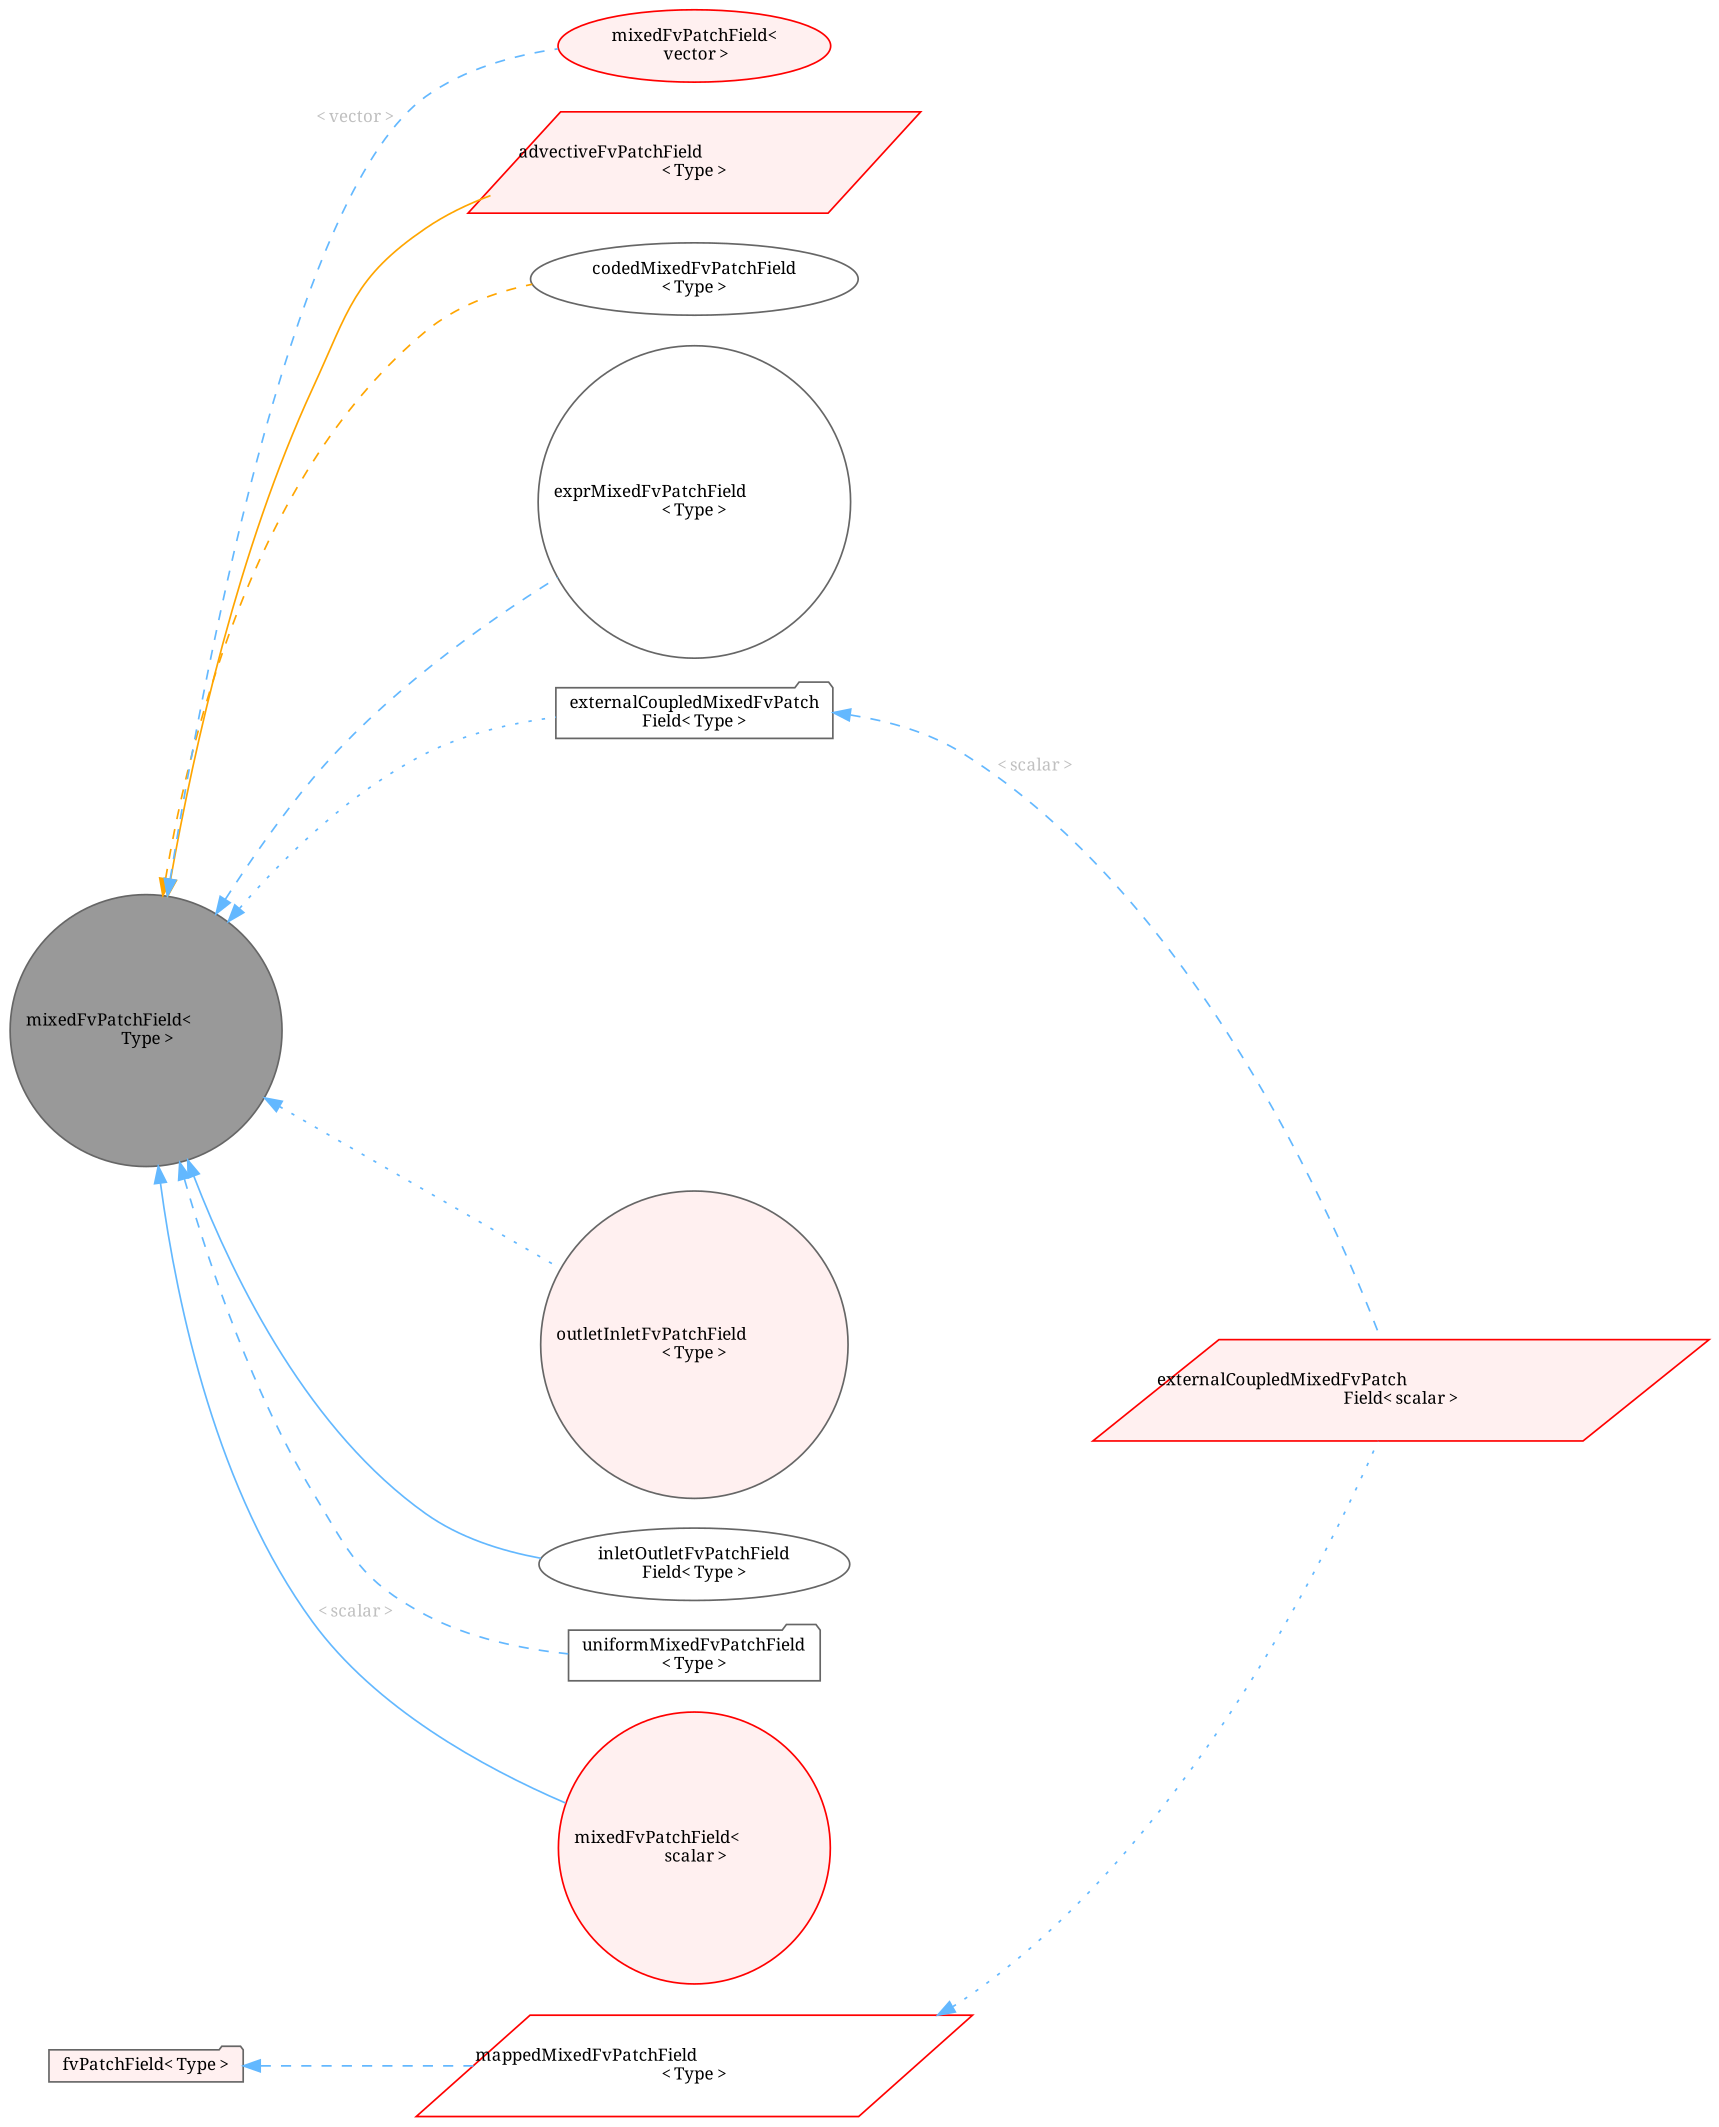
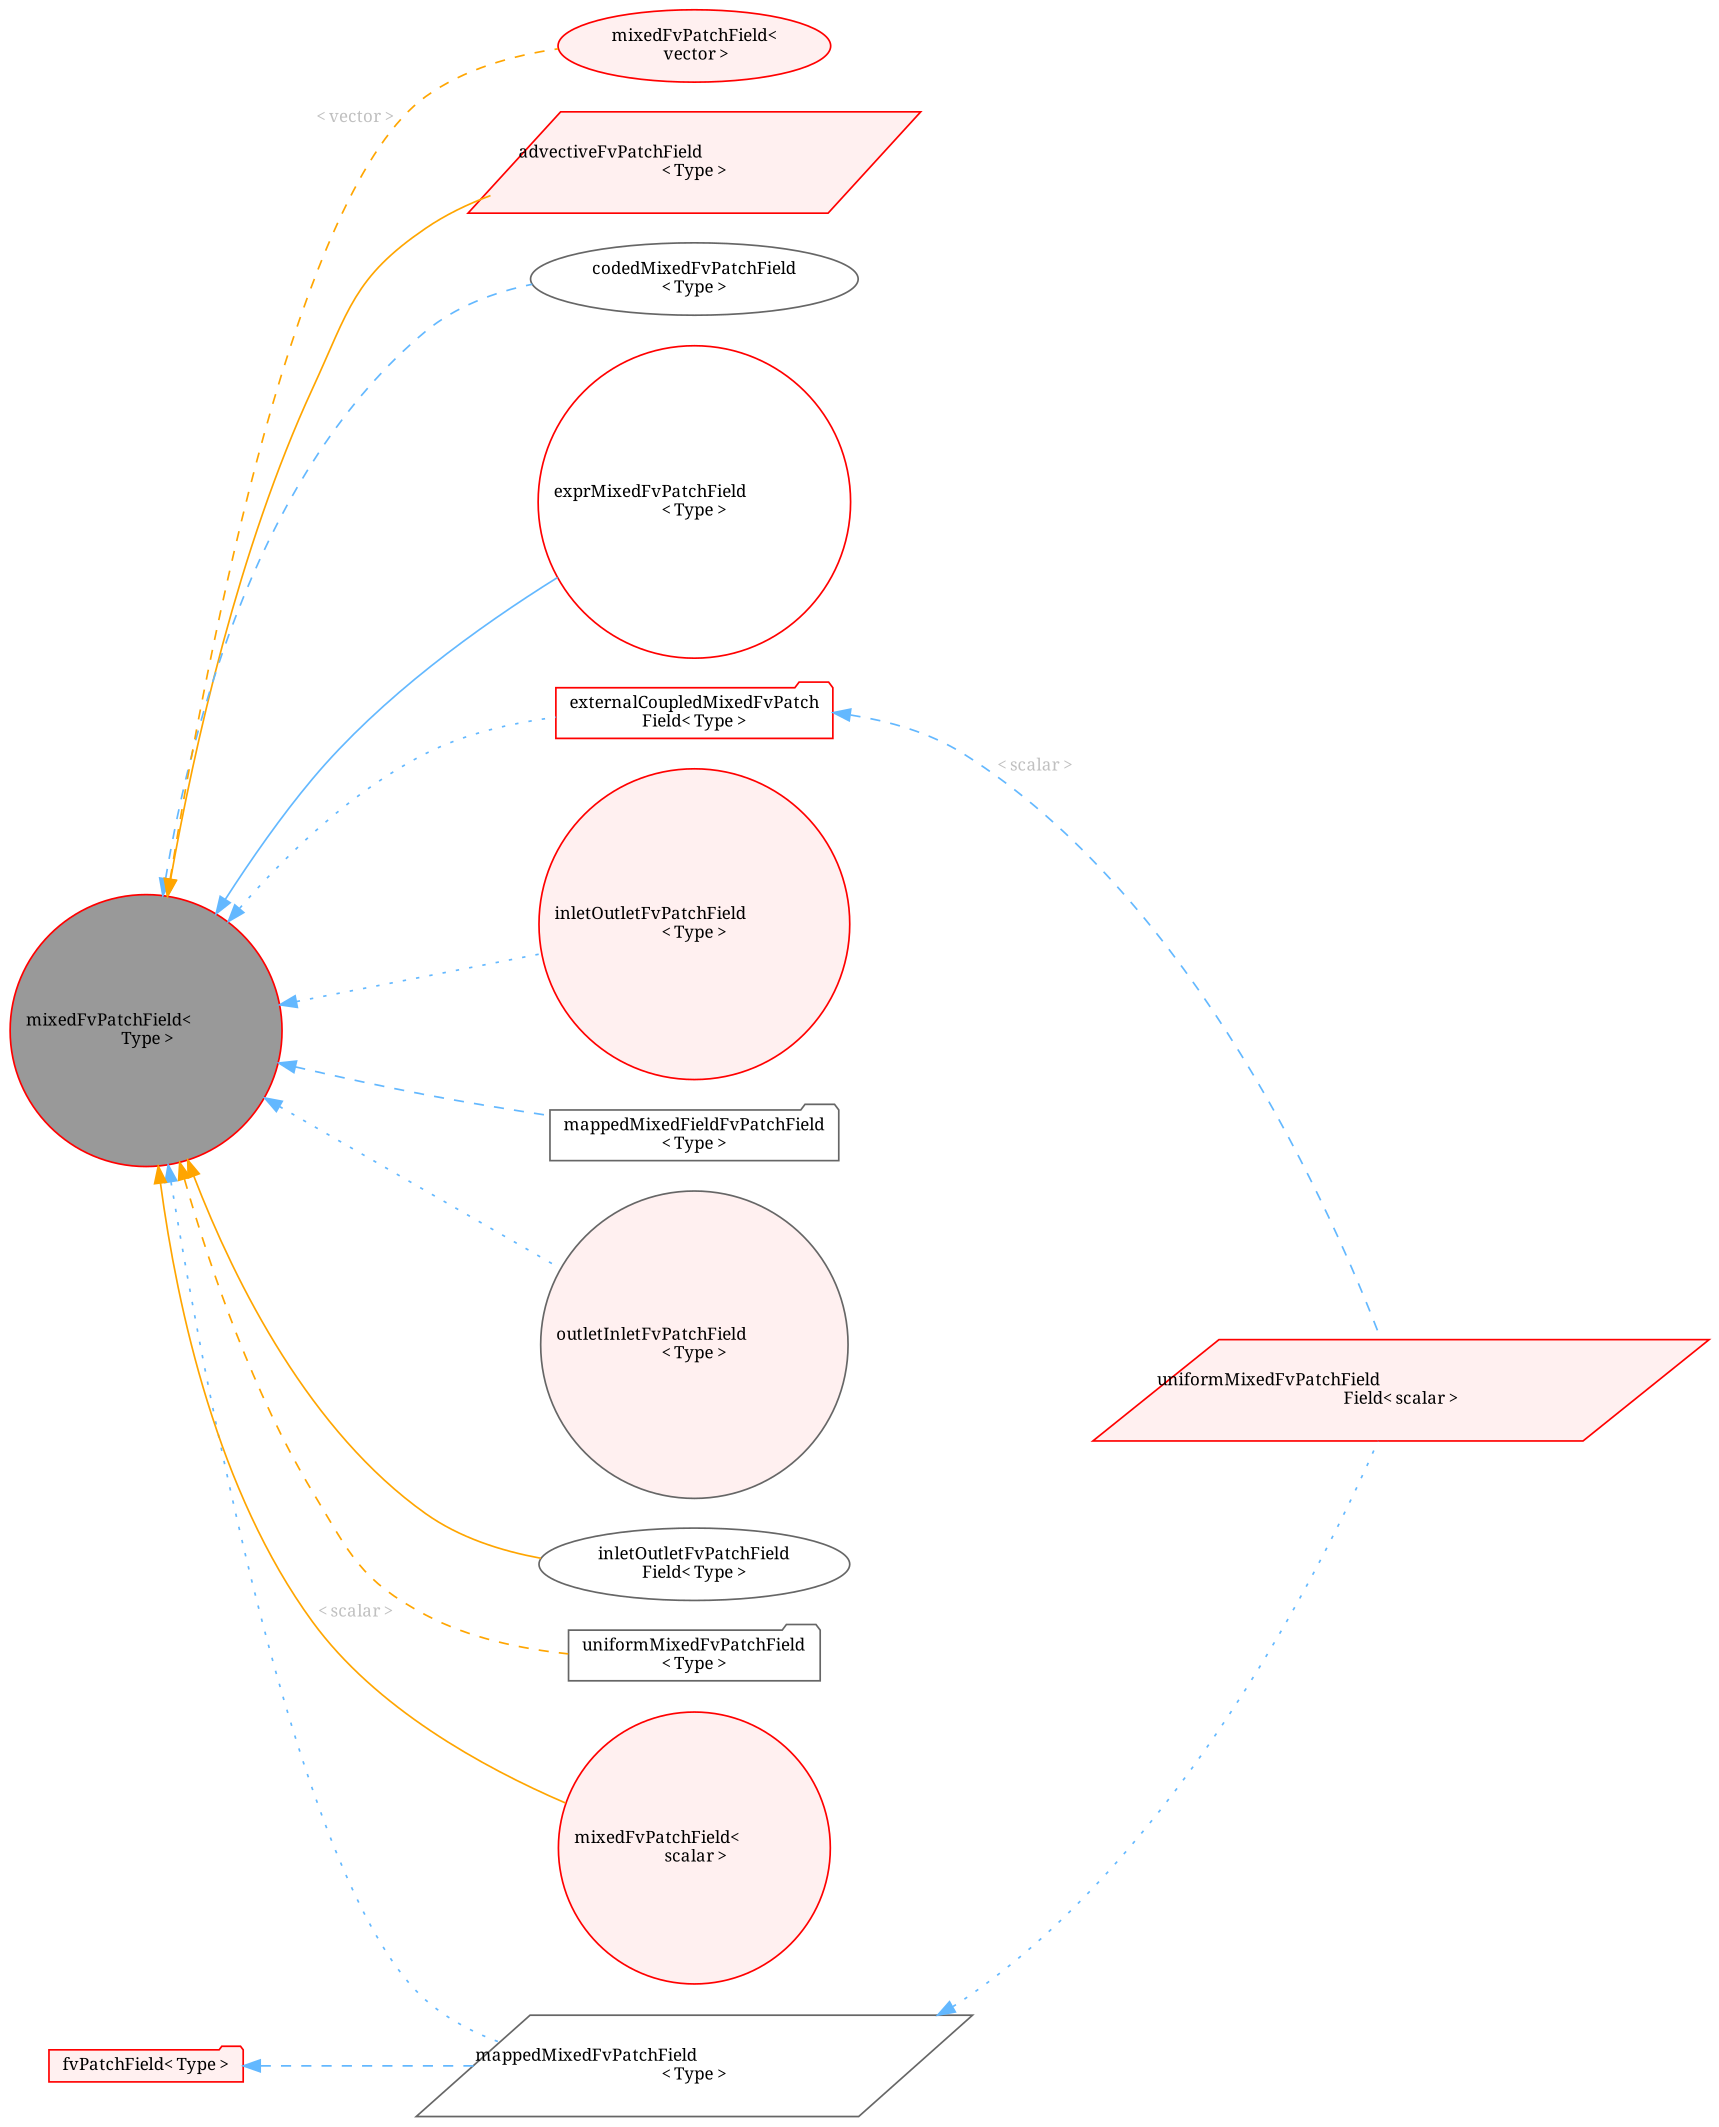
(274, 403) -> (274, 403)
(694, 502) -> (694, 502)
(275, 529) -> (275, 529)
(694, 713) -> (694, 713)
(371, 718) -> (371, 718)
none -> (694, 924)
(146, 1031) -> (146, 1031)
none -> (694, 1135)
(1401, 1390) -> (1401, 1390)
(323, 1412) -> (323, 1412)
(308, 1483) -> (308, 1483)
(272, 1556) -> (272, 1556)
none -> (270, 1649)
(146, 2066) -> (146, 2066)
(694, 2066) -> (694, 2066)
